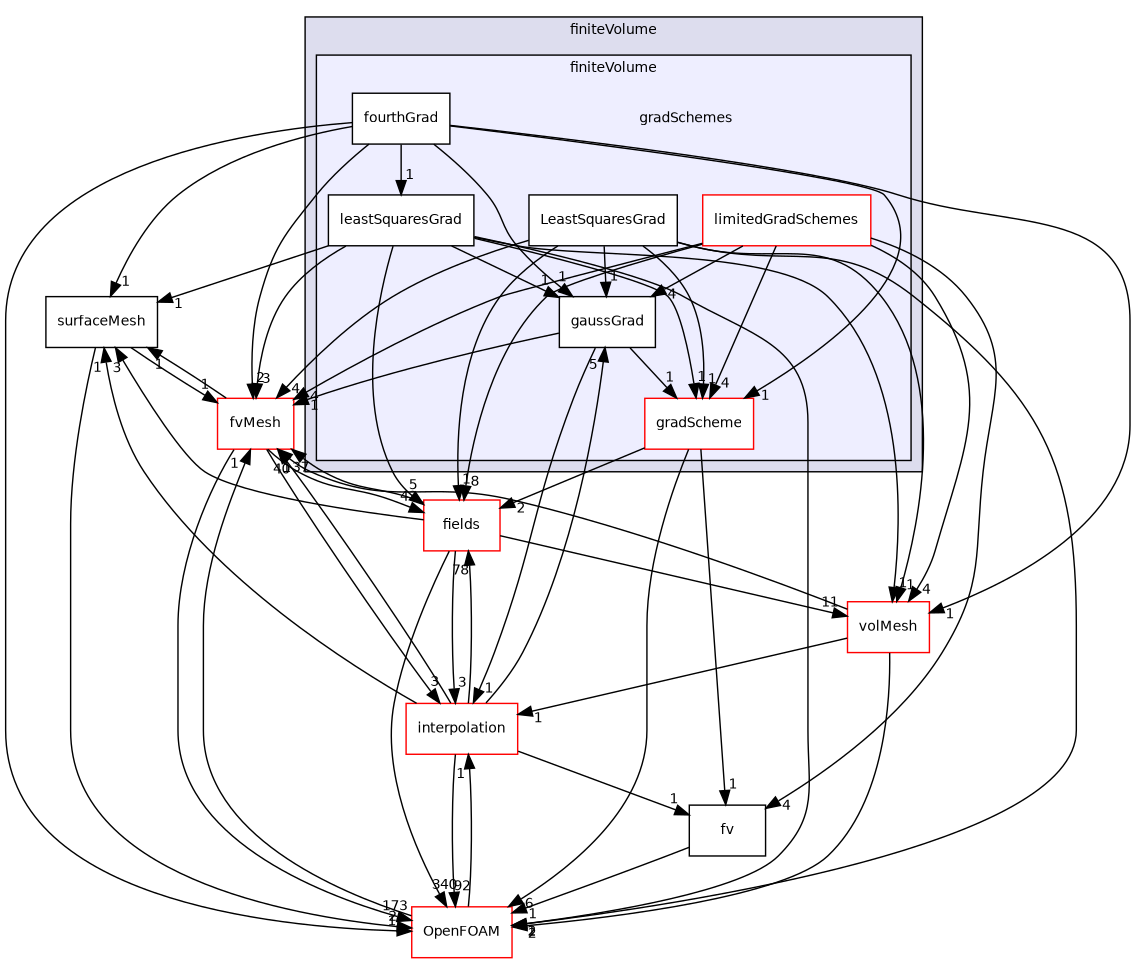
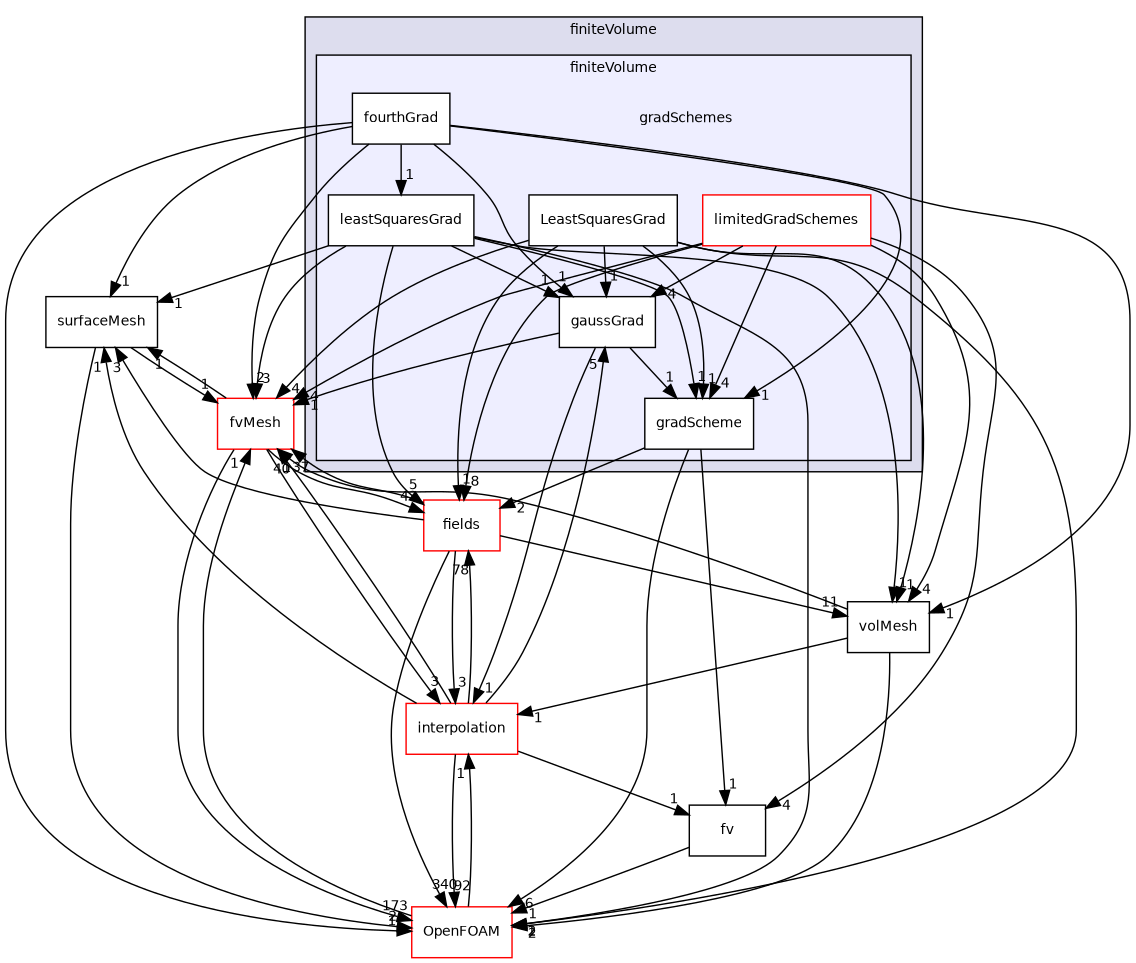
(699, 424) -> (699, 424)
(888, 627) -> (888, 627)
